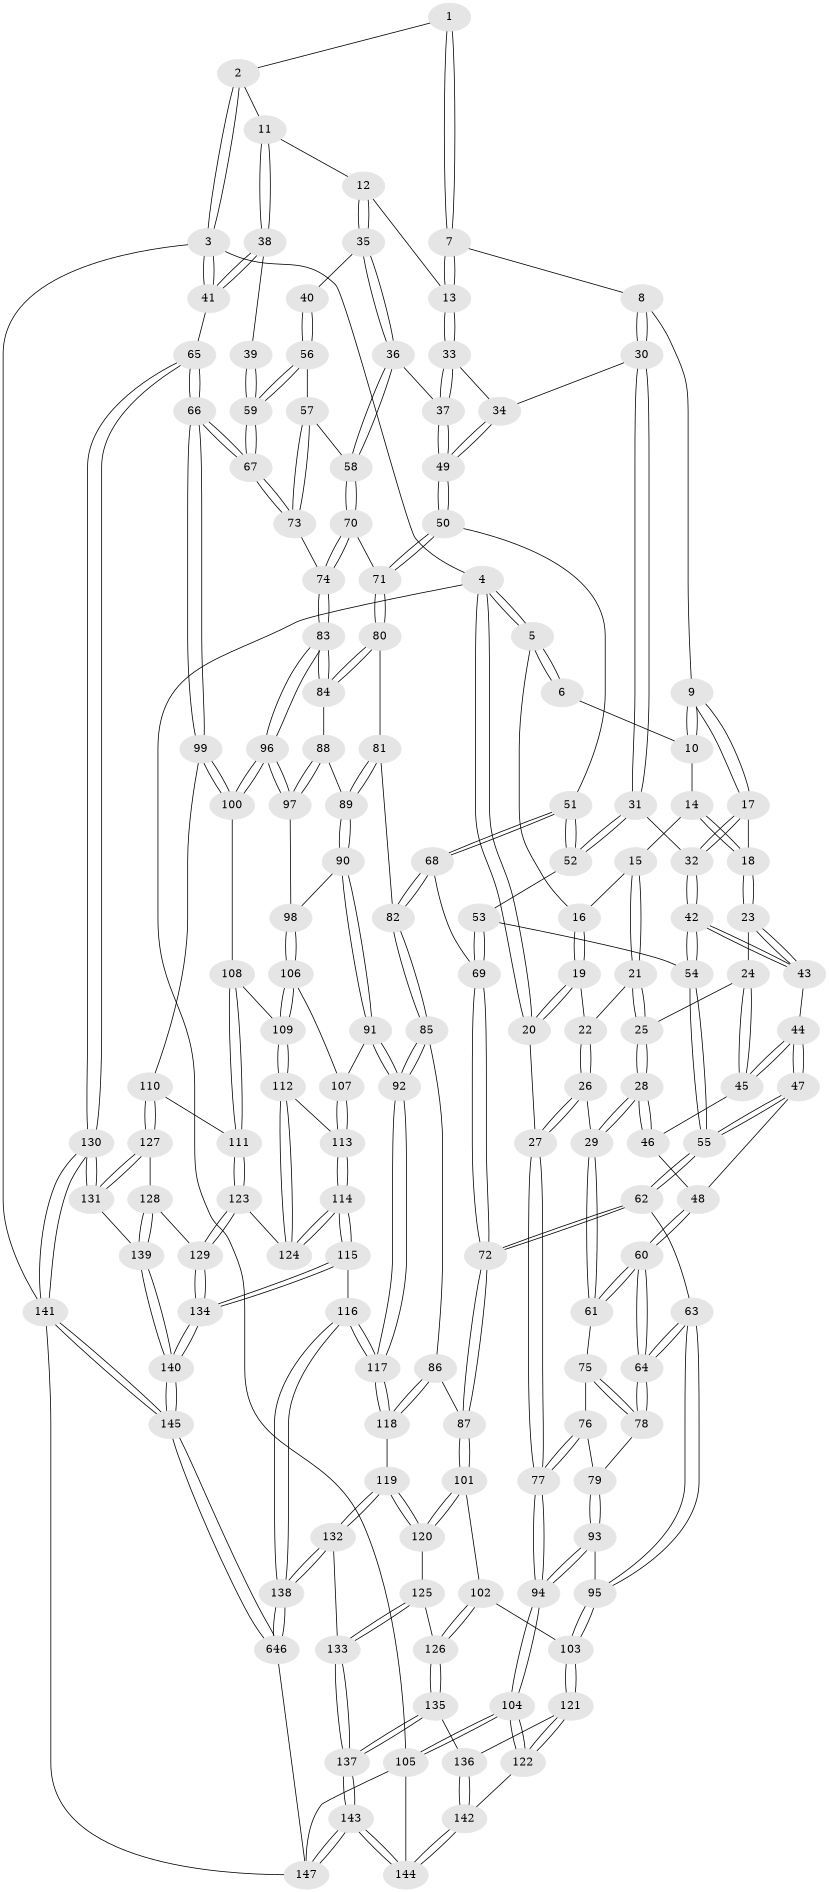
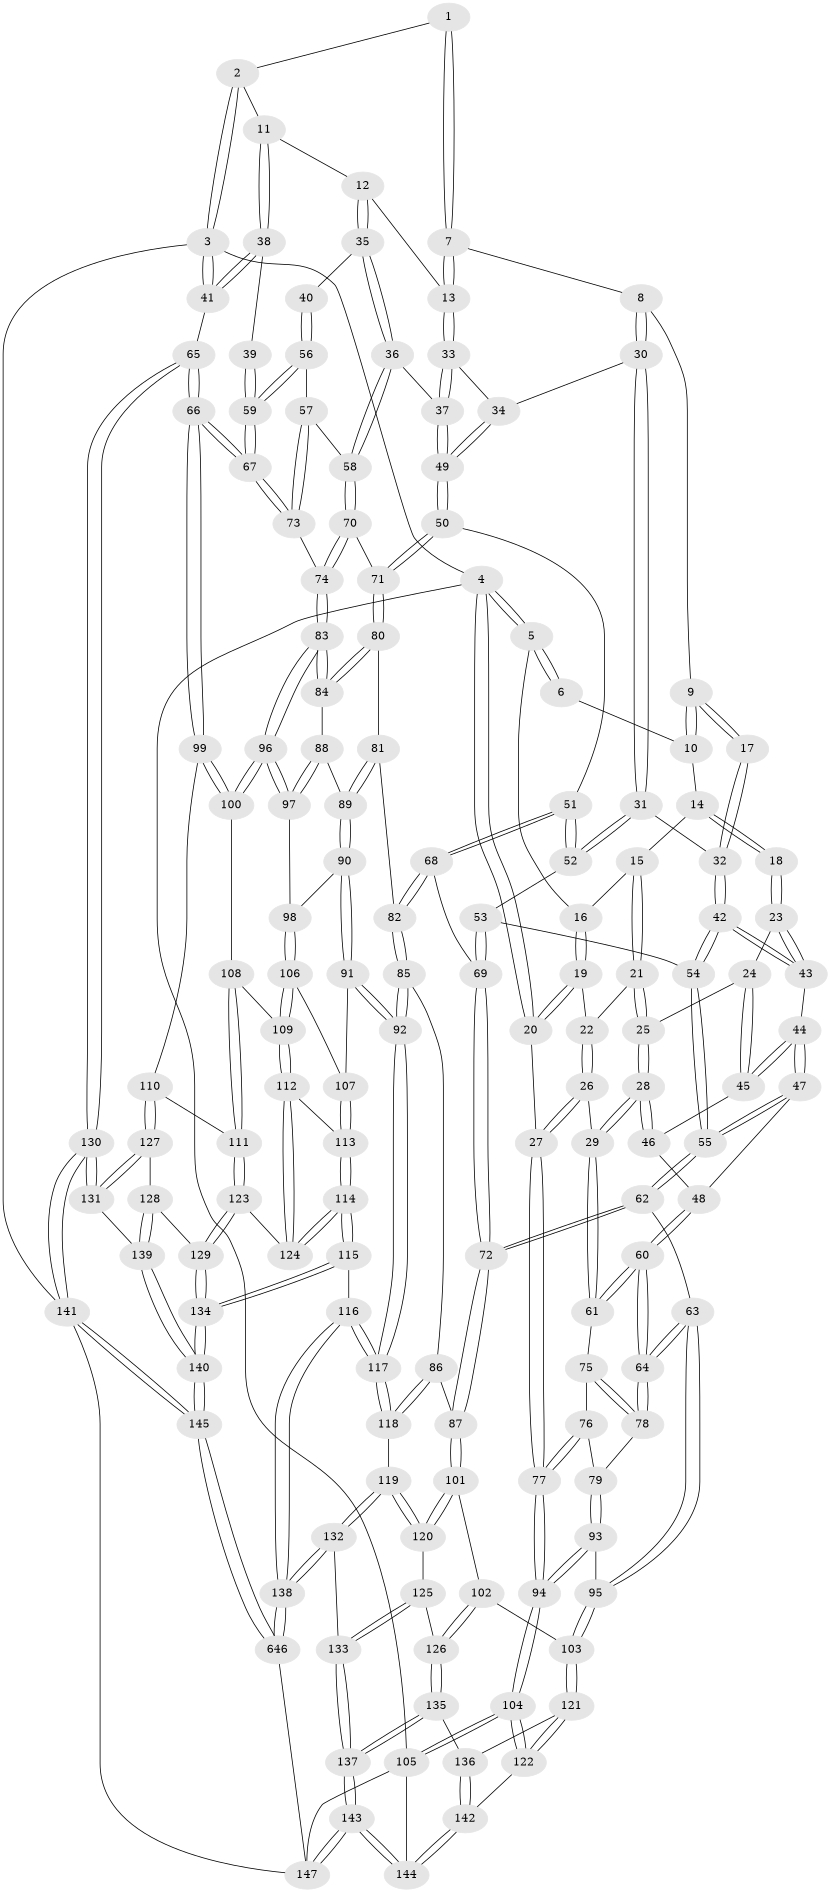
(748, 834) -> none
